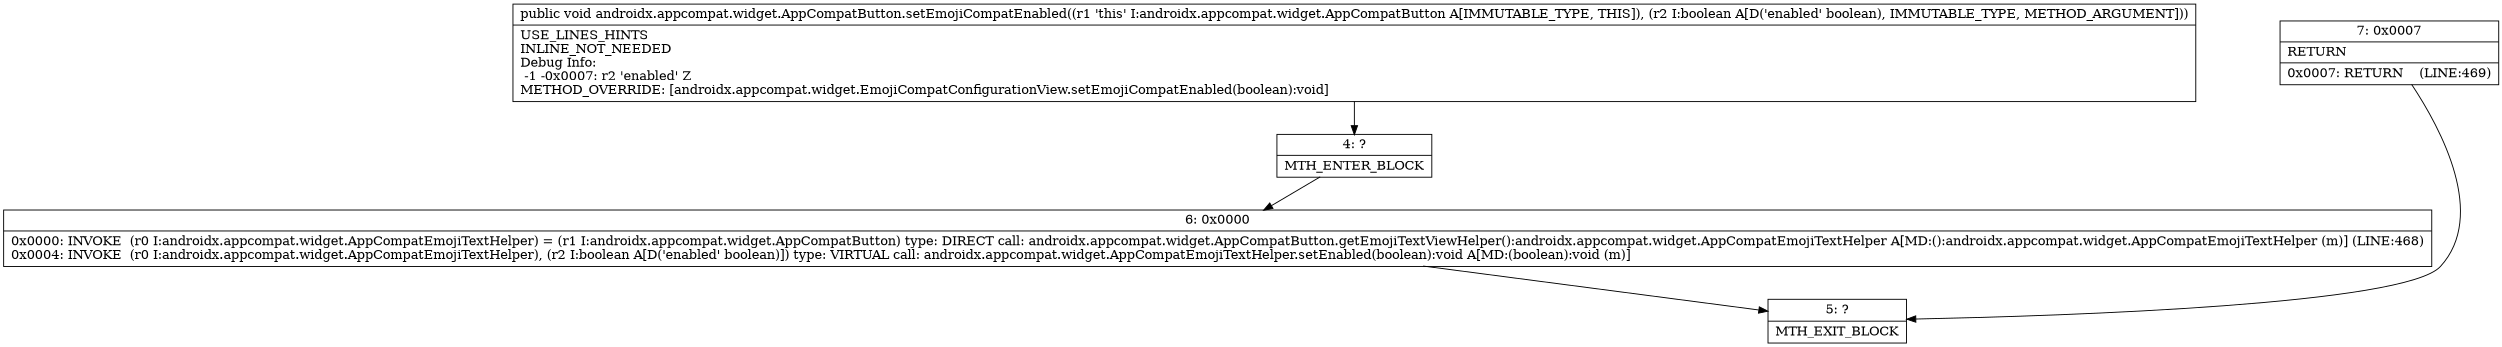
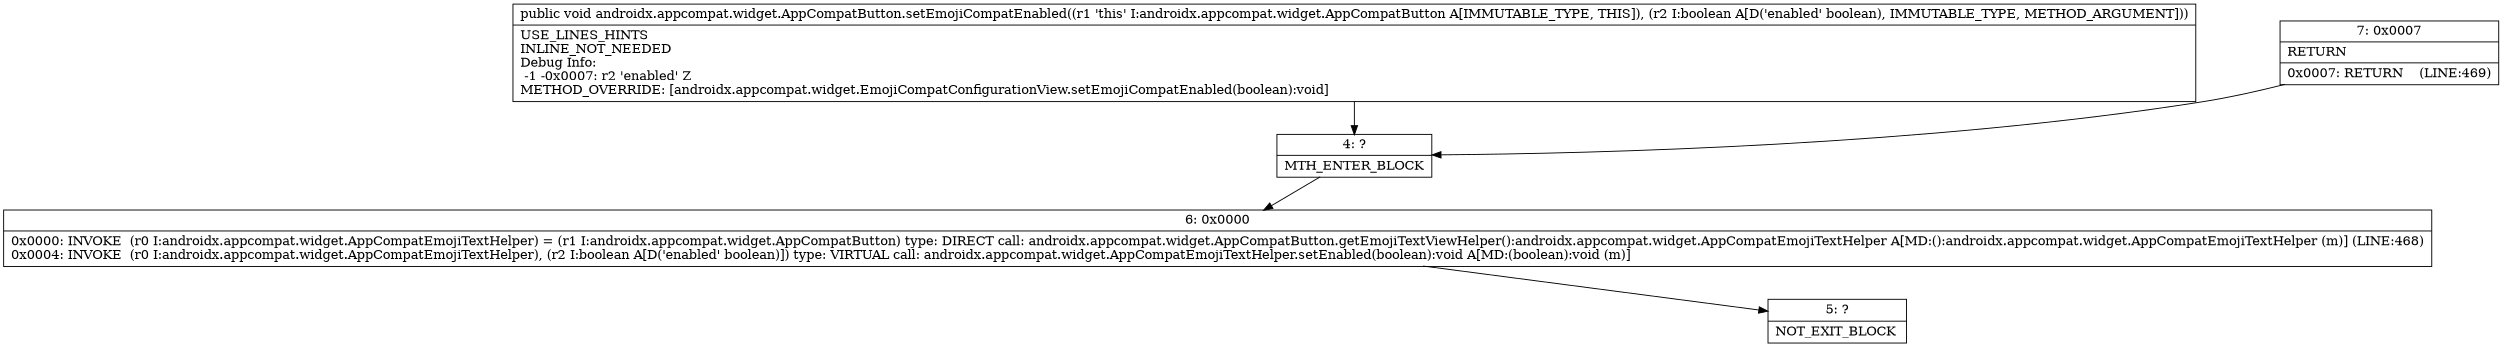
(2279, 301) -> (1865, 138)
(1837, 332) -> (1836, 332)
